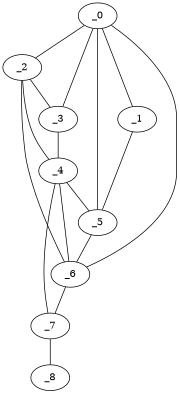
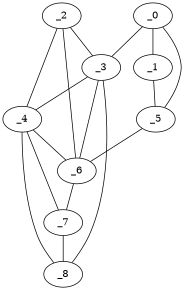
(60, 42) -> none
(177, 155) -> (89, 119)
none -> (105, 175)
(78, 197) -> (28, 200)
